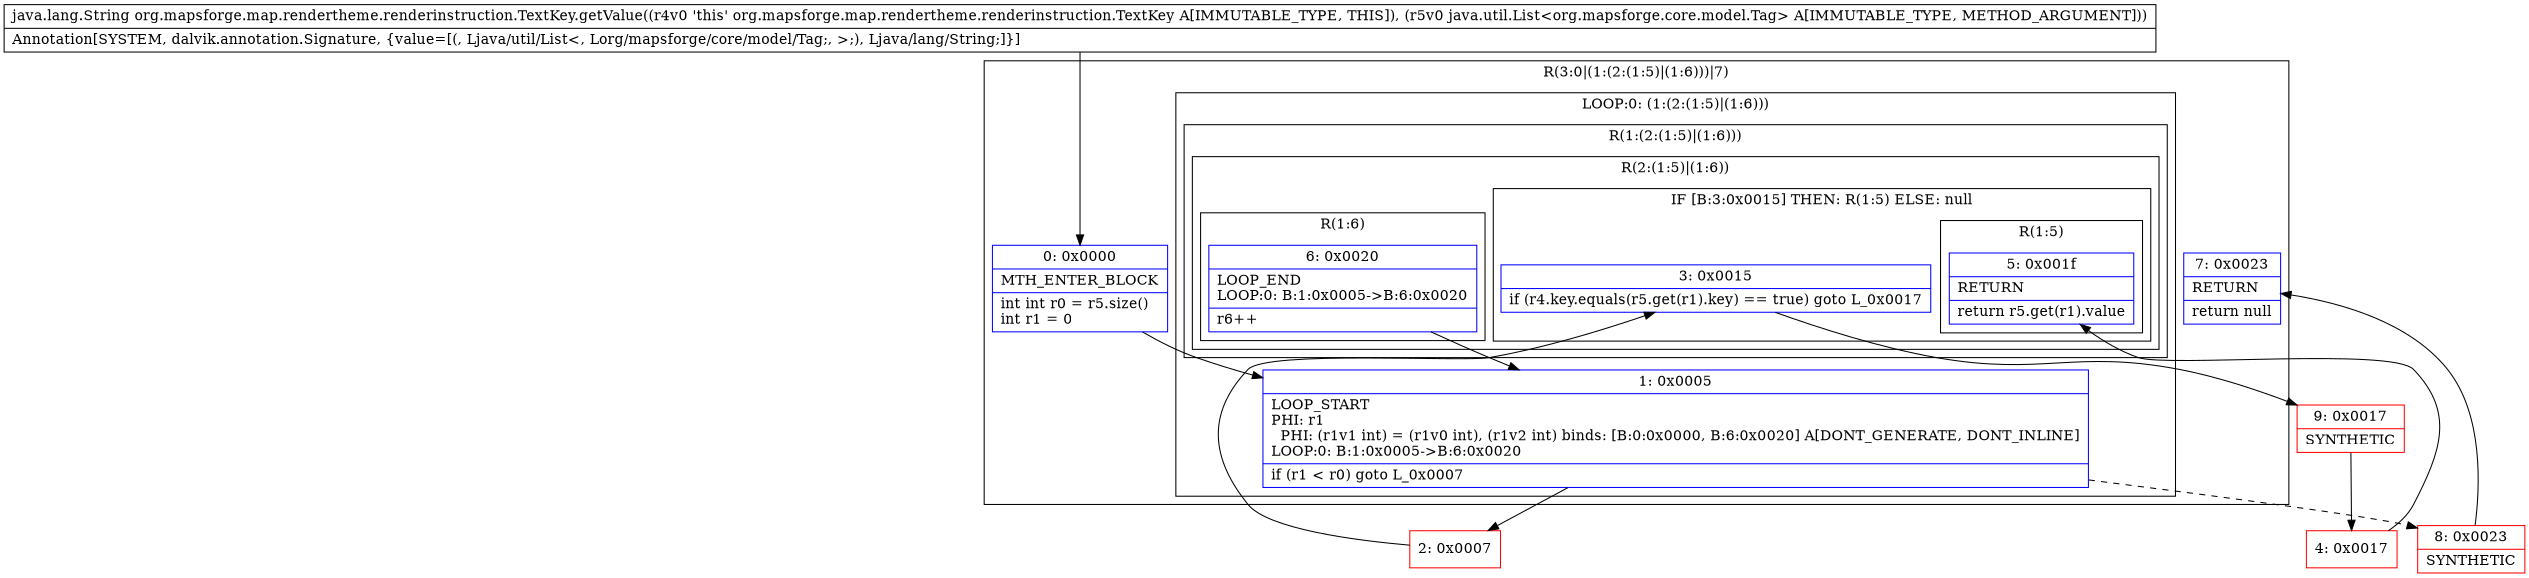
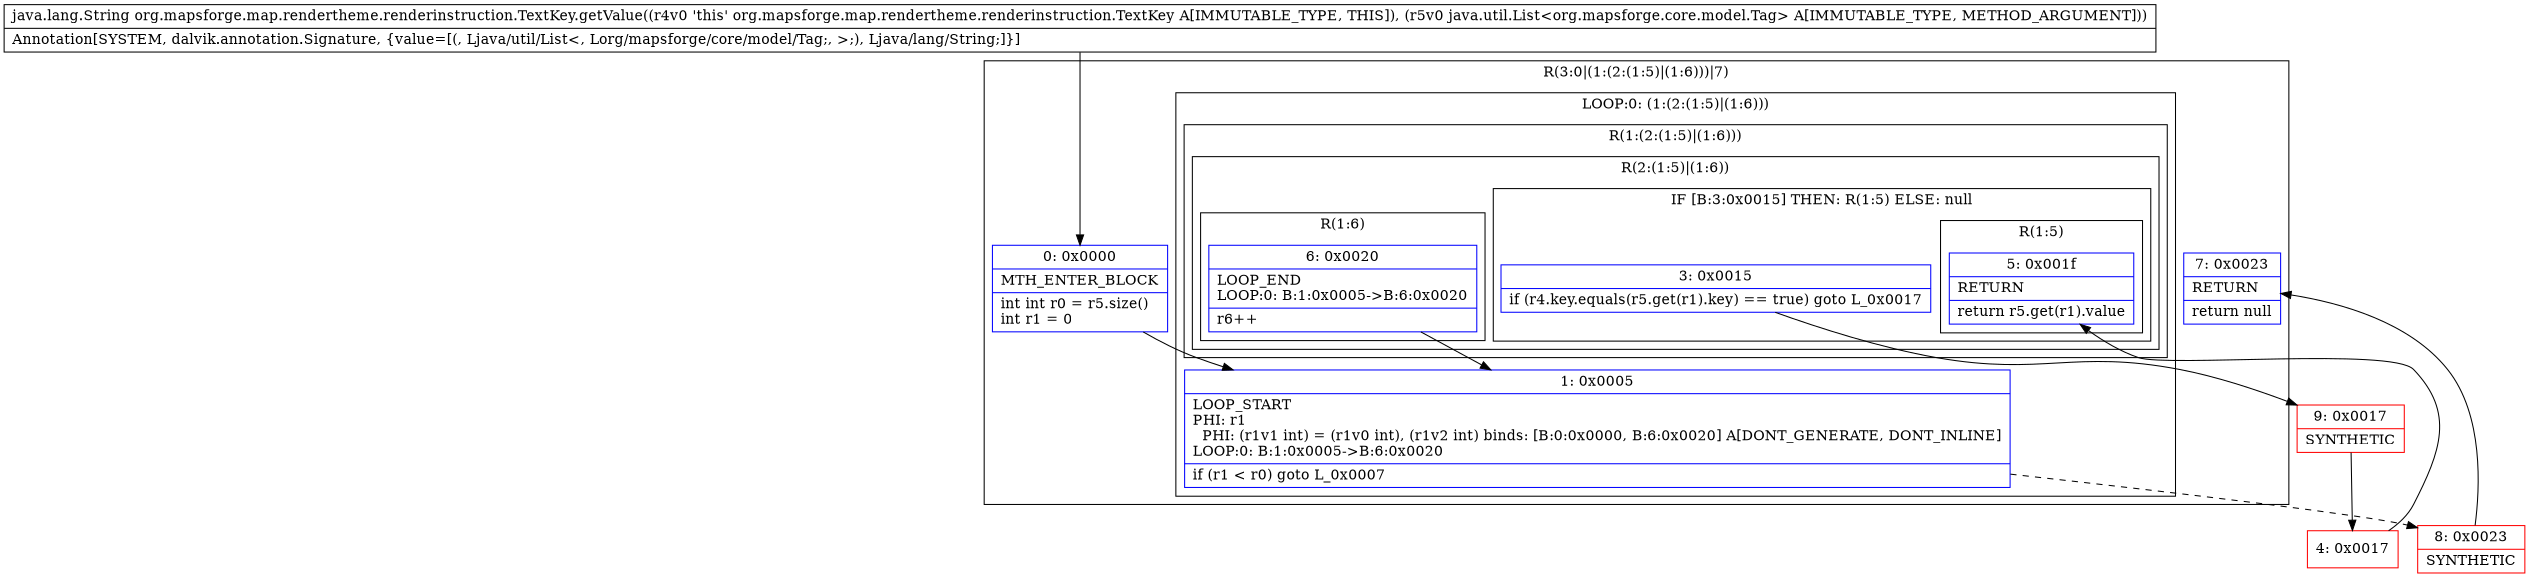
(1455, 549) -> none
